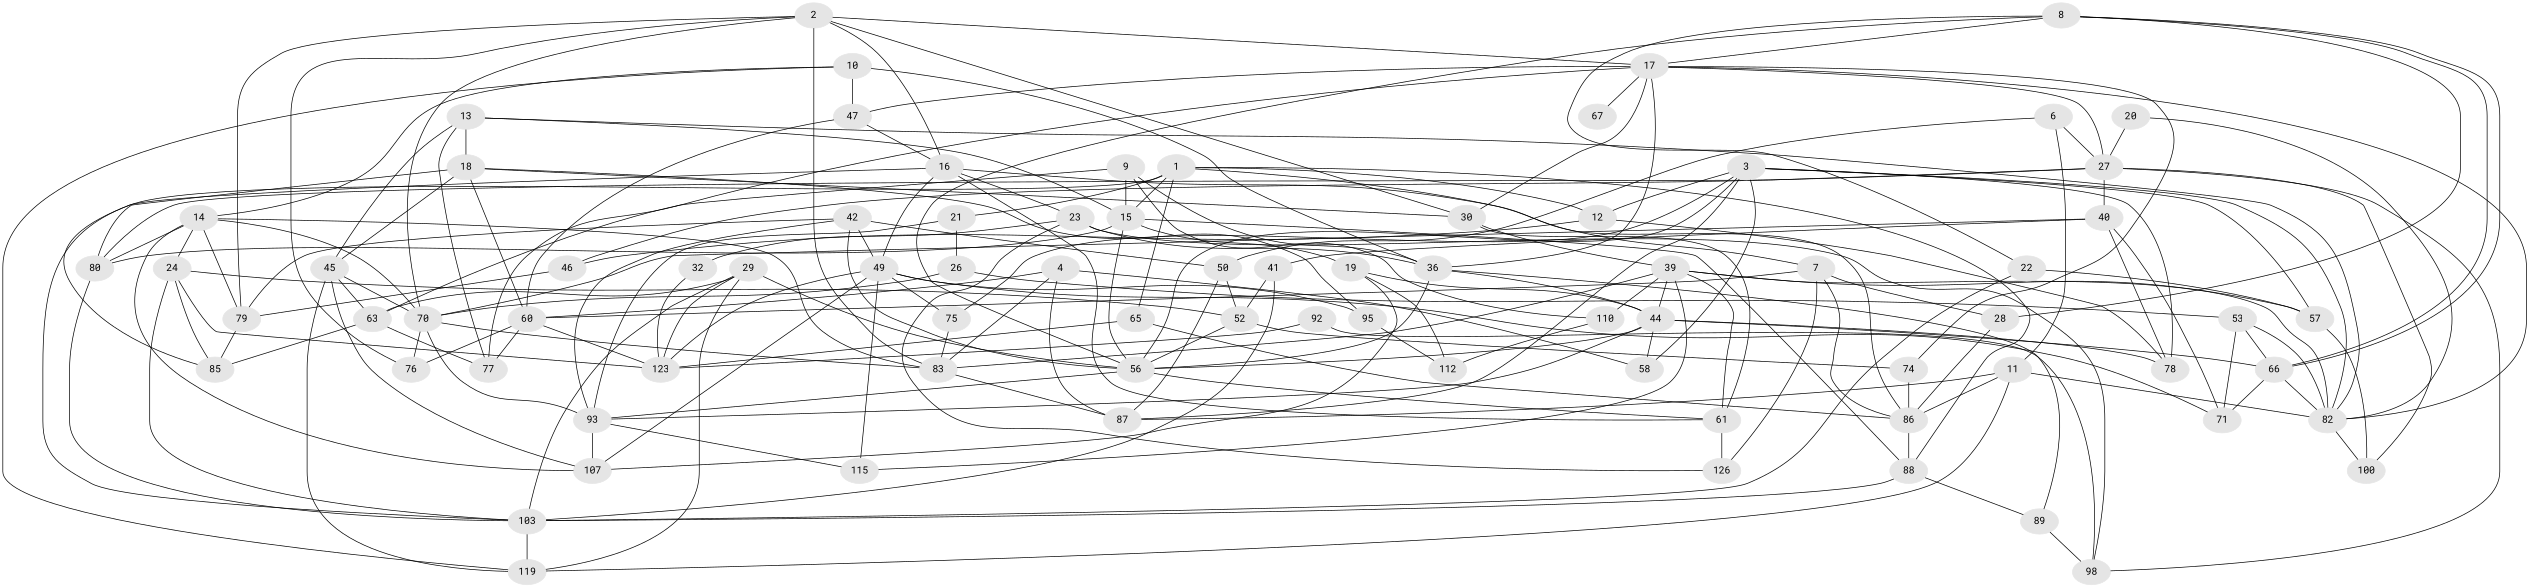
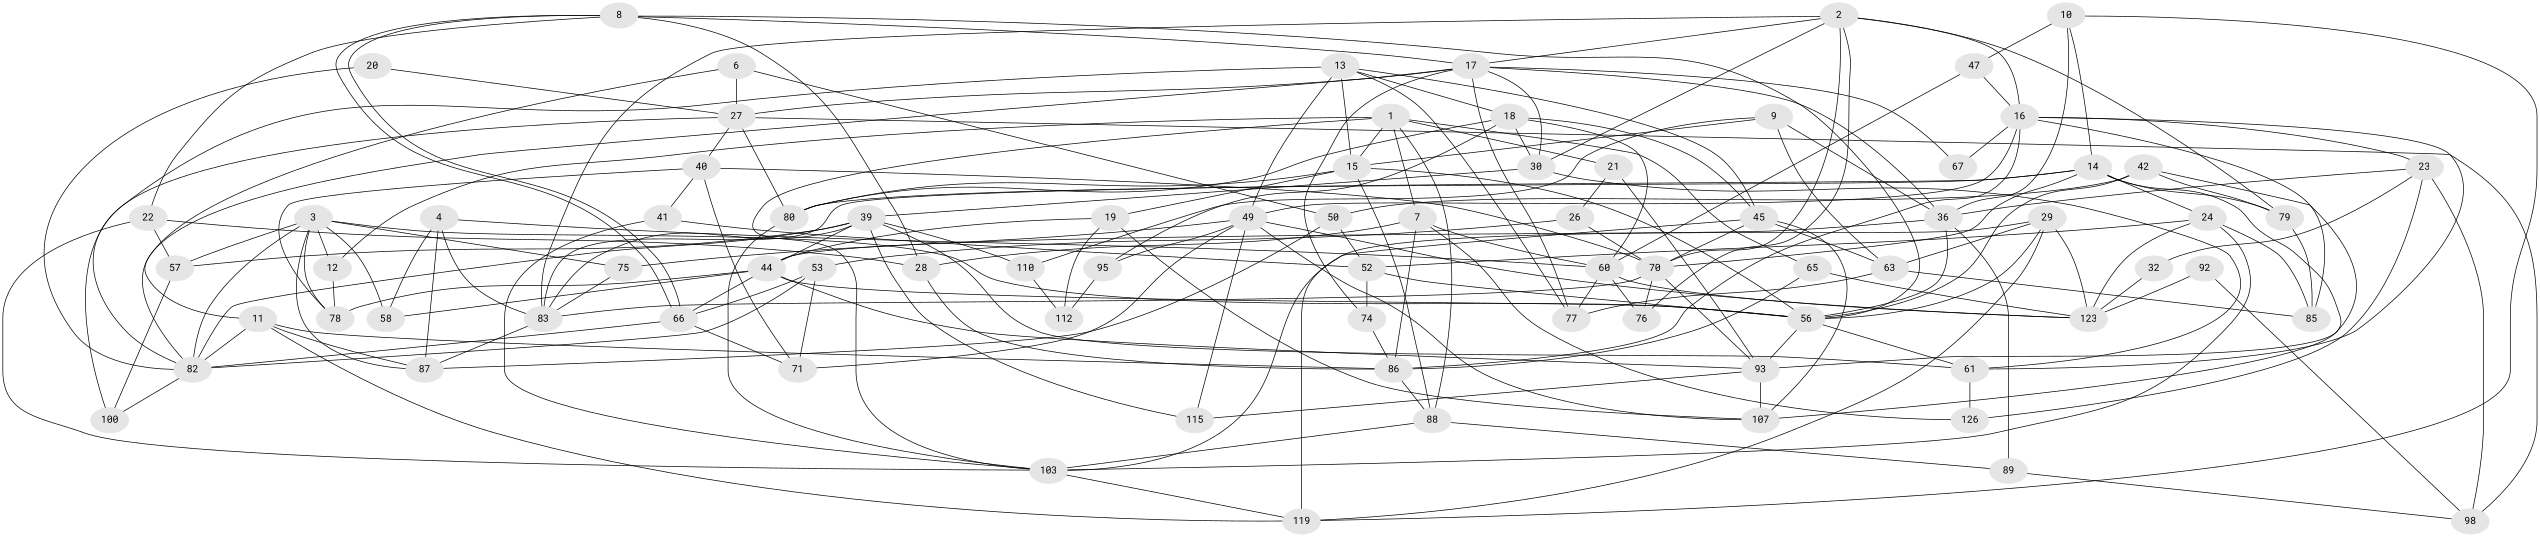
(1249, 75) -> none
none -> (1993, 139)
none -> (535, 240)
(866, 243) -> (1287, 138)
(567, 268) -> none
